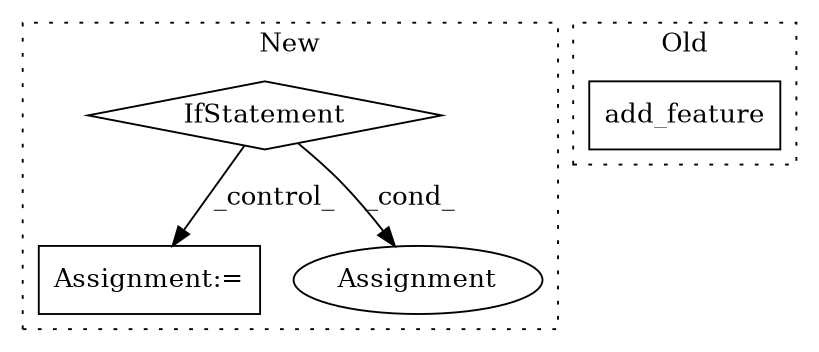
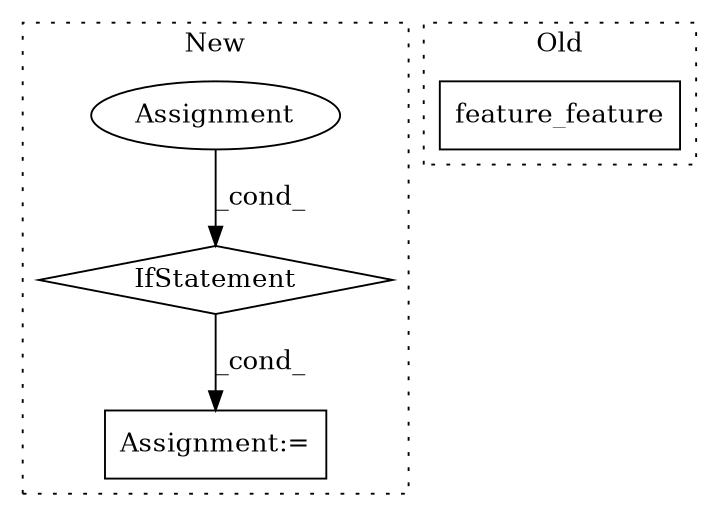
(685, 115) -> (560, 115)
(344, 185) -> (216, 188)
(274, 198) -> (261, 362)
